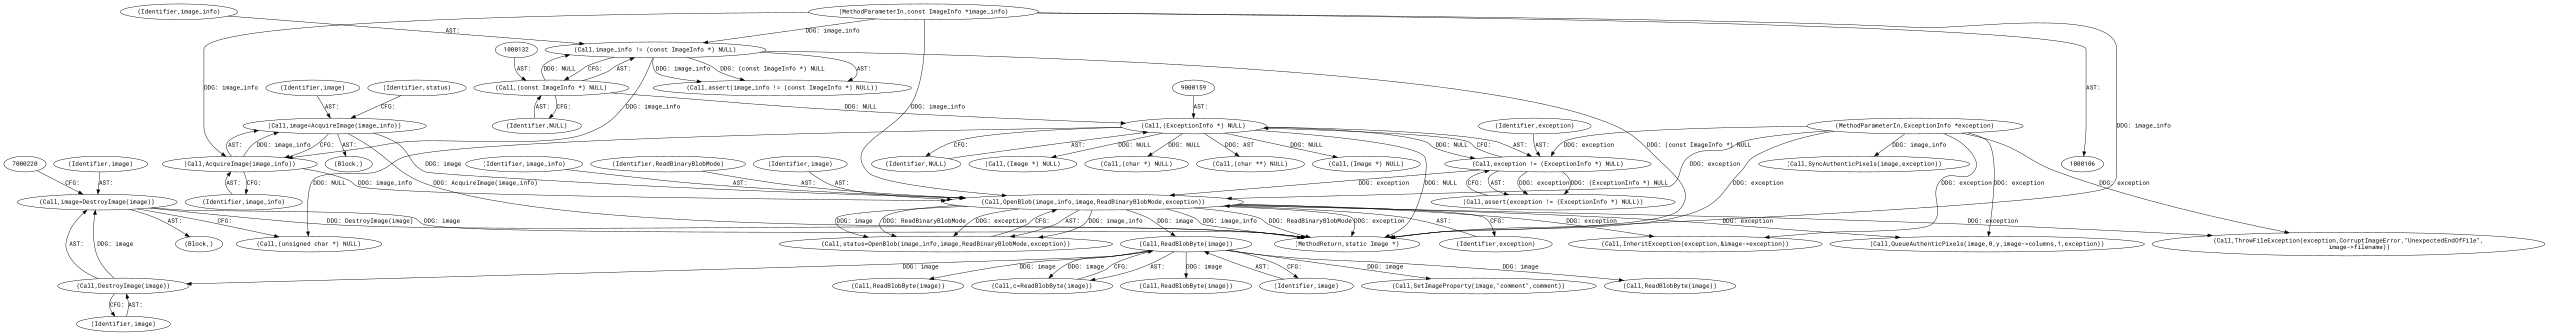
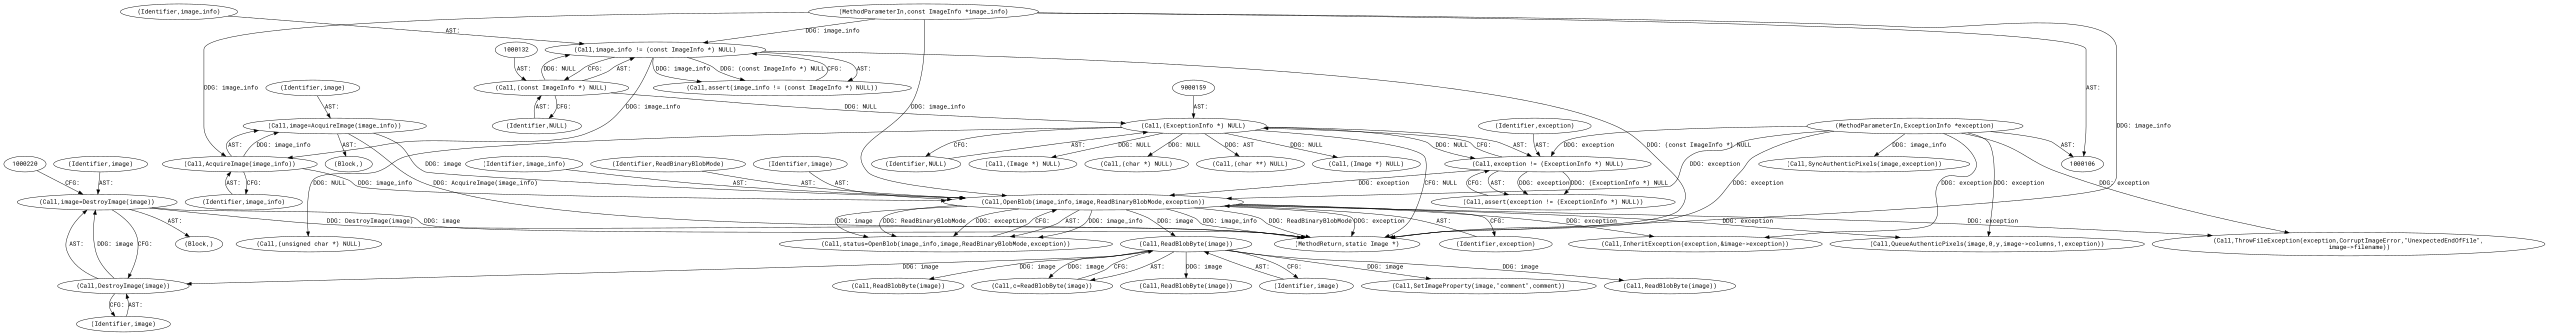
none -> (802, 59)
(417, 88) -> none
none -> (2032, 137)
(311, 148) -> none
(25, 164) -> (25, 164)
(1441, 183) -> (1441, 183)
(206, 221) -> (137, 238)
